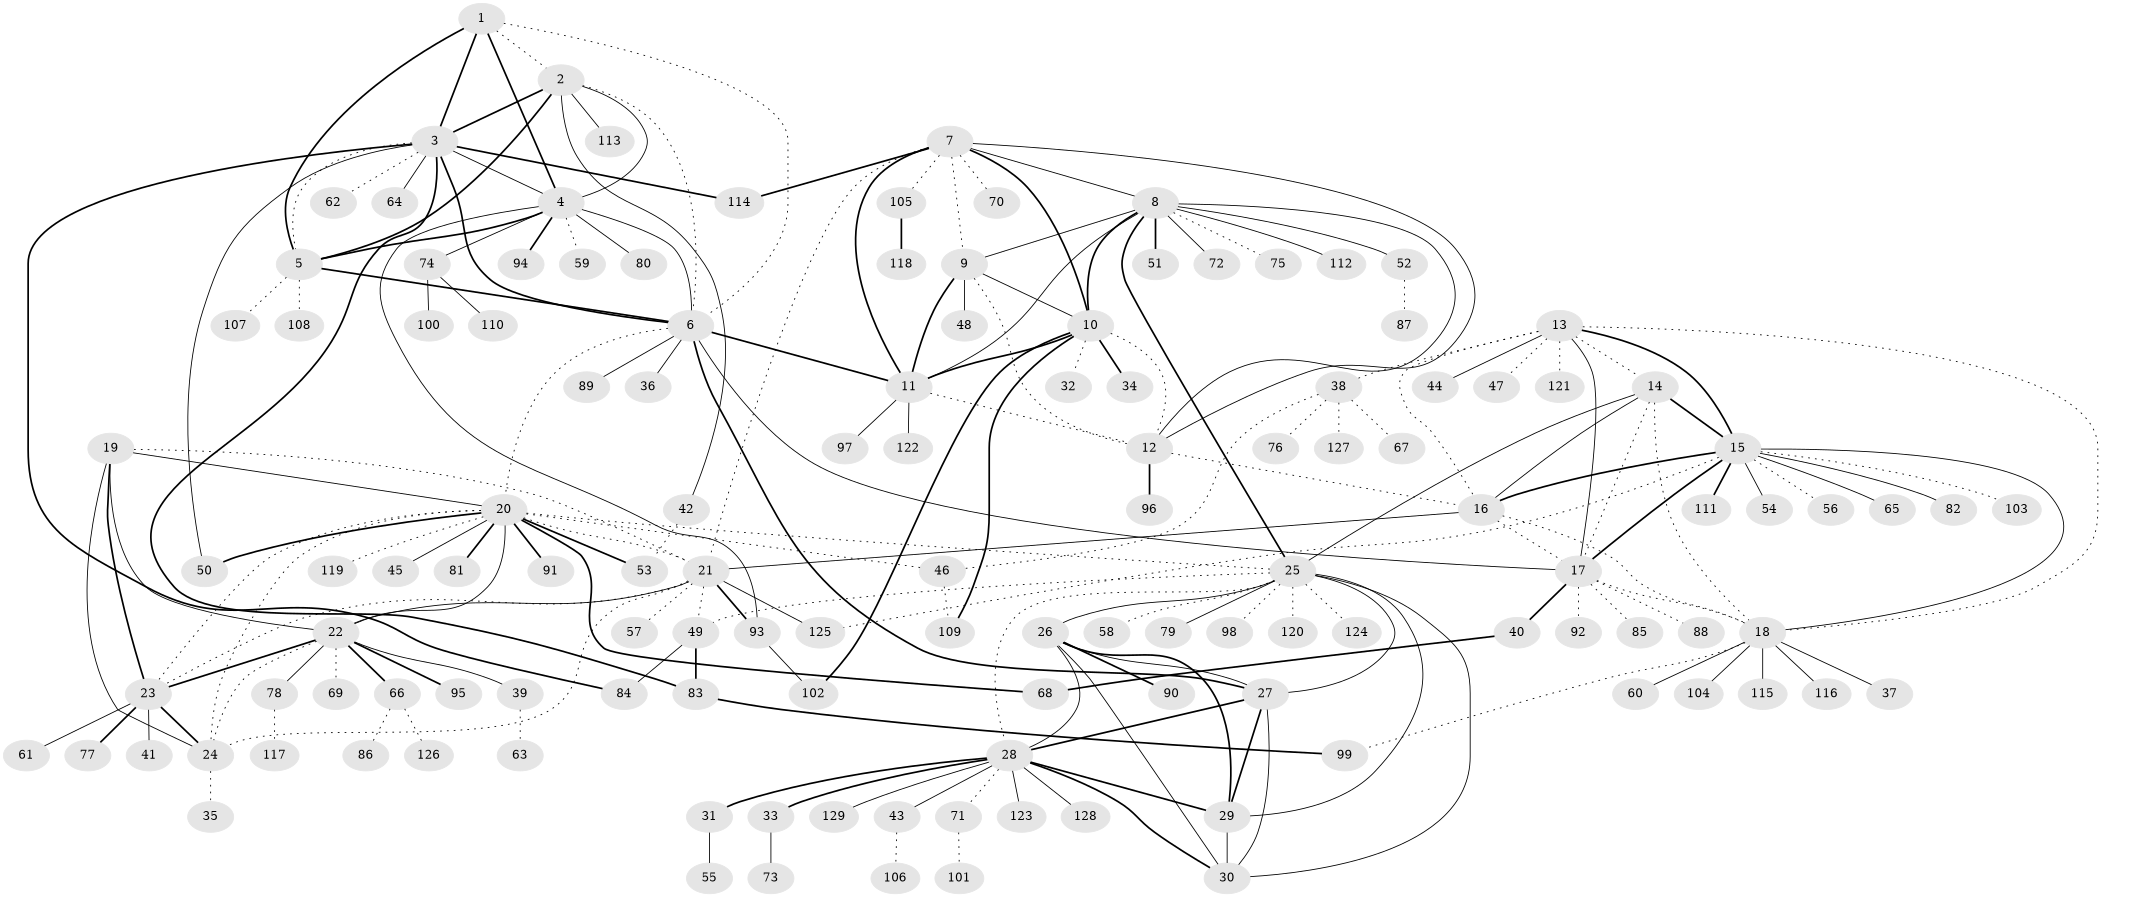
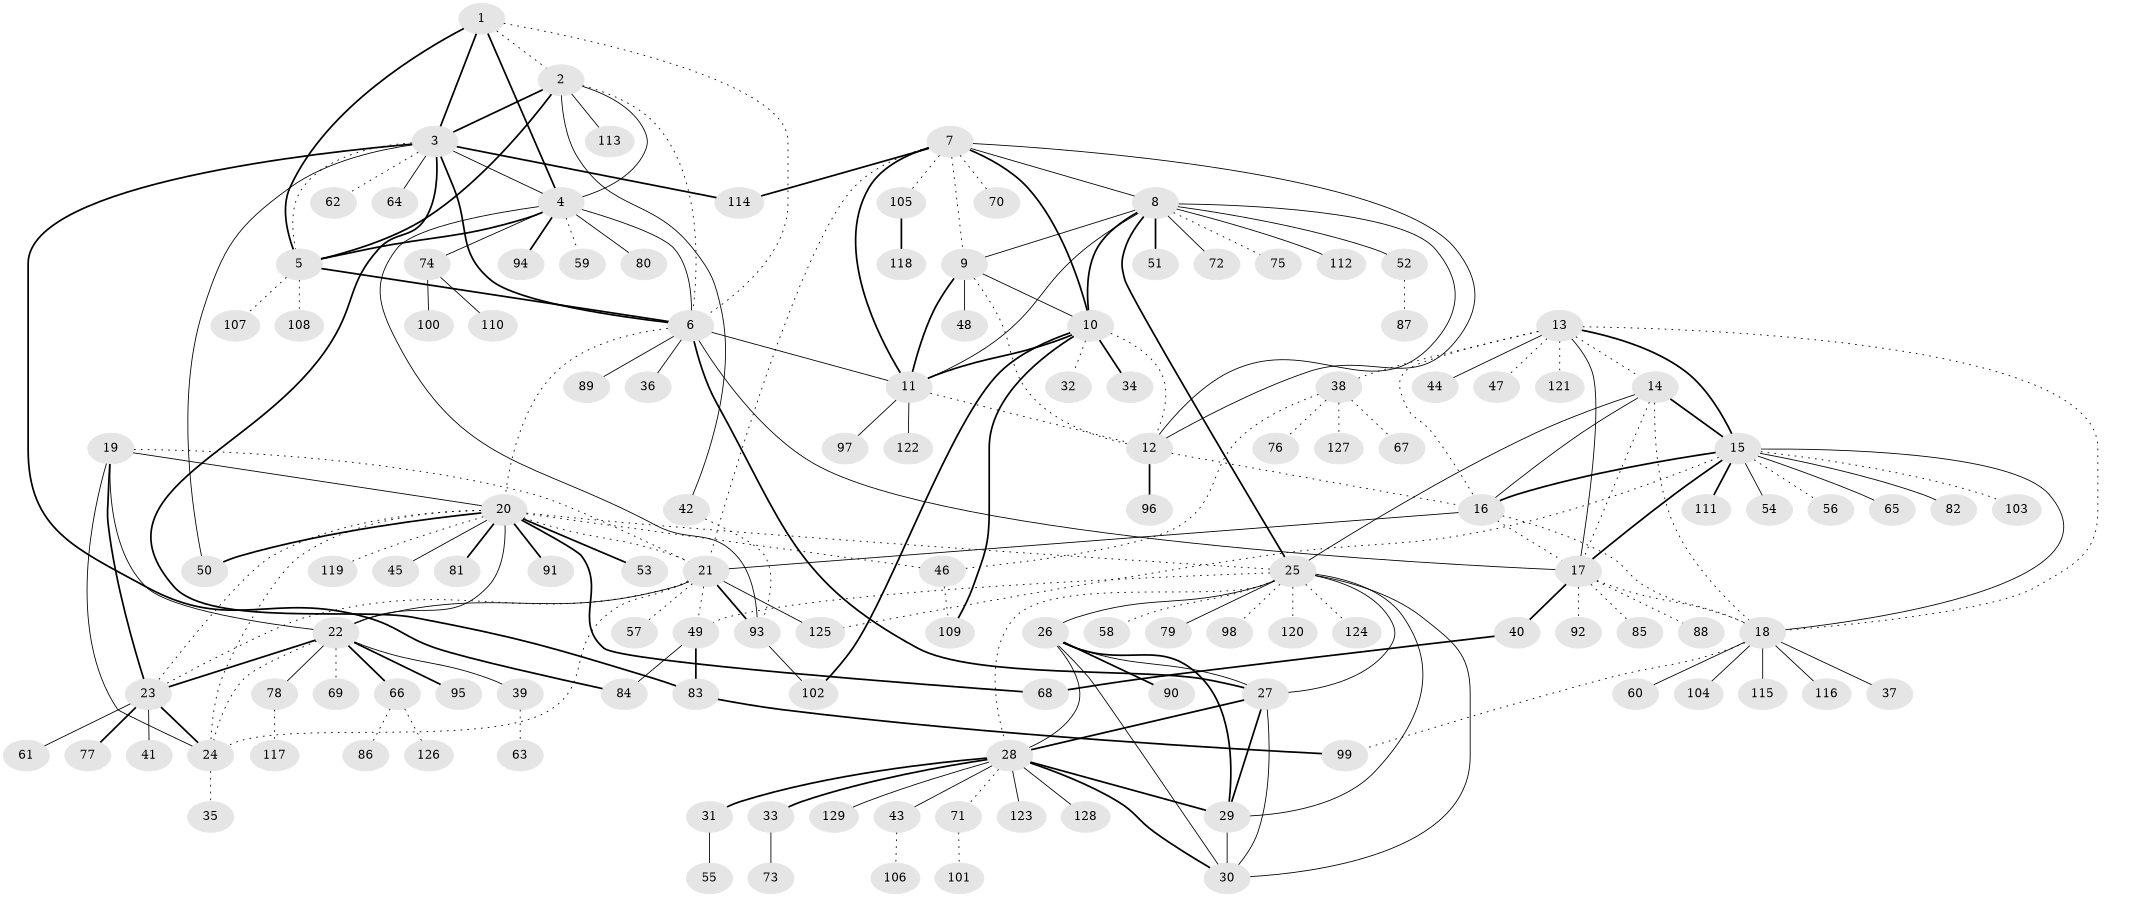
(800, 356) -> (800, 356)
(666, 541) -> (763, 553)
